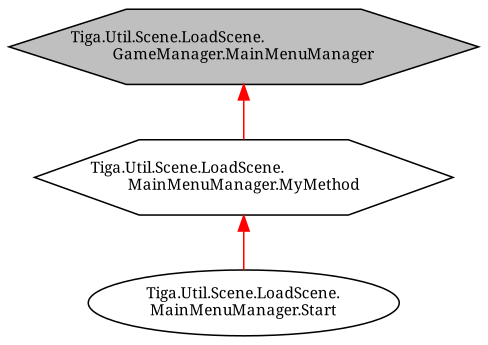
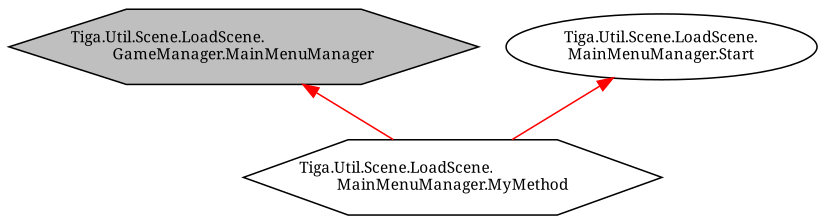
(244, 251) -> (556, 113)
